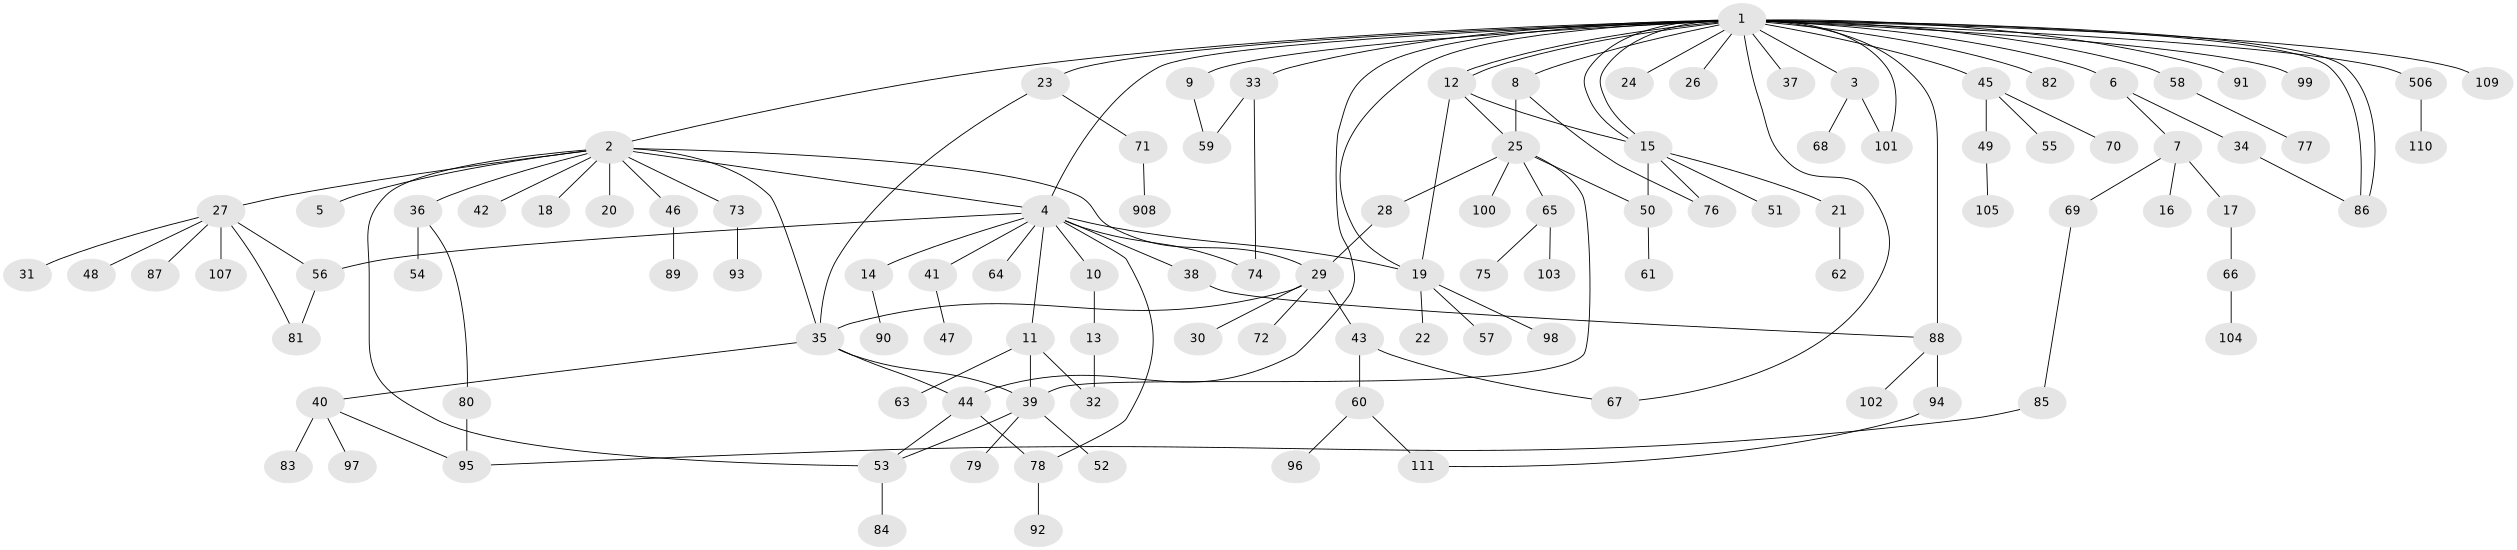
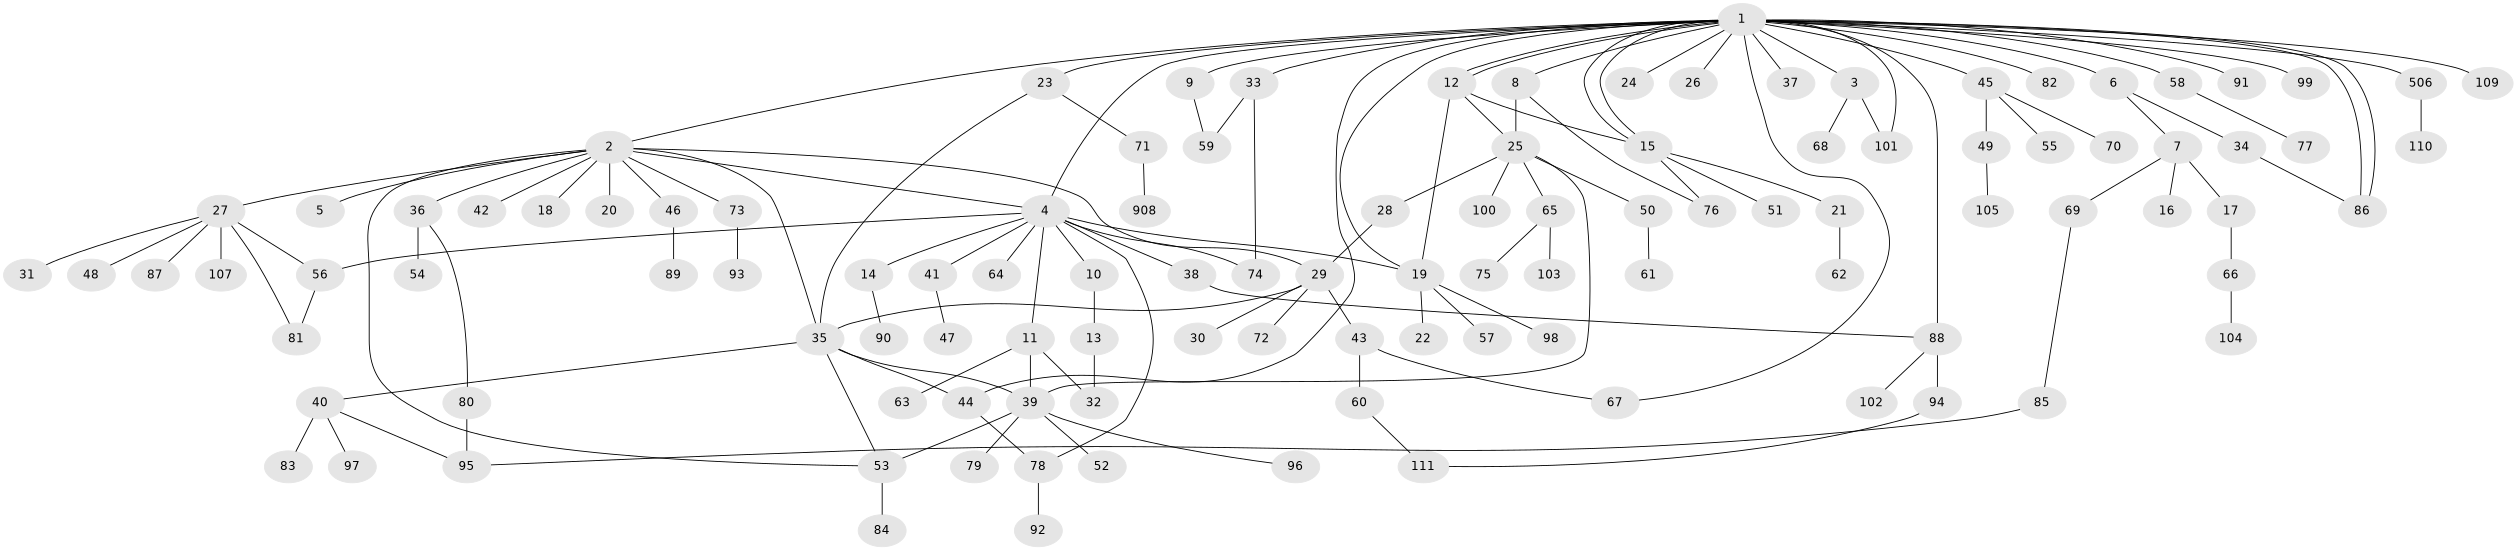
(1648, 173) -> none
(924, 435) -> (851, 403)
(1328, 435) -> (1142, 440)
